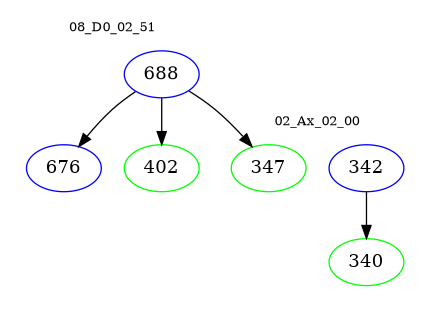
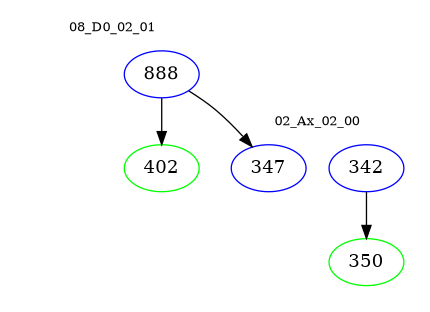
(113, 28) -> (113, 28)
(162, 74) -> (162, 74)
(64, 168) -> none
(269, 168) -> (269, 168)
(366, 262) -> (366, 262)
